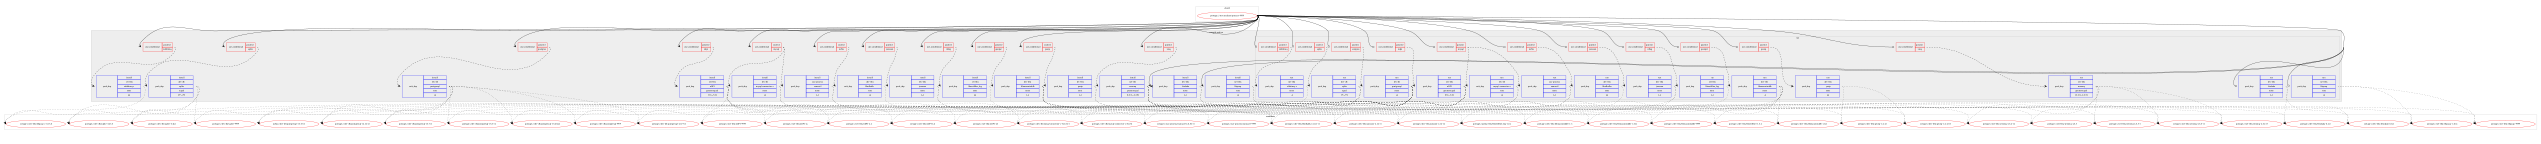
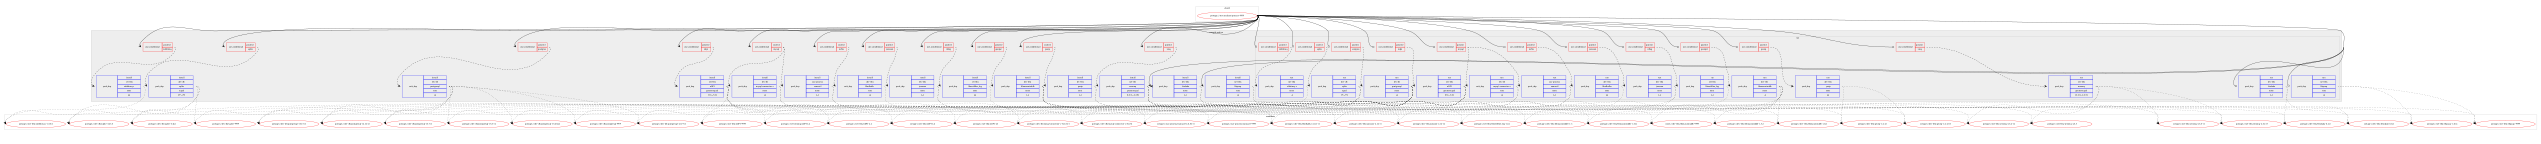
(36, 124) -> (36, 124)
(289, 124) -> (289, 124)
(796, 124) -> (796, 124)
(1492, 124) -> (1492, 124)
(1682, 124) -> (1682, 124)
(1746, 124) -> (1746, 124)
(2126, 124) -> none
